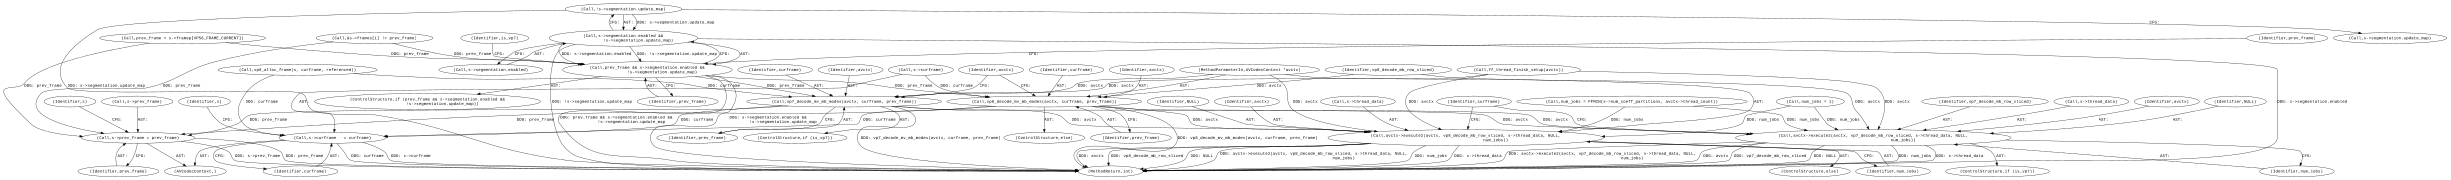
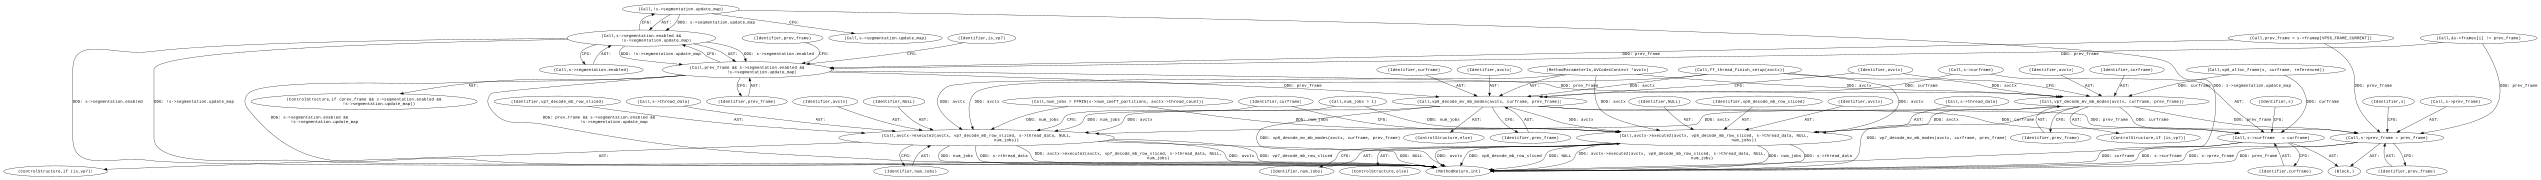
(1228, 86) -> (1618, 85)
(195, 171) -> (2344, 171)
